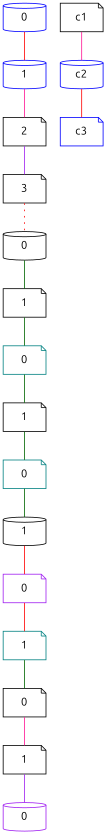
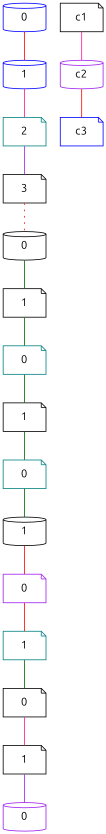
(82, 75) -> (82, 75)
(25, 132) -> (25, 132)
